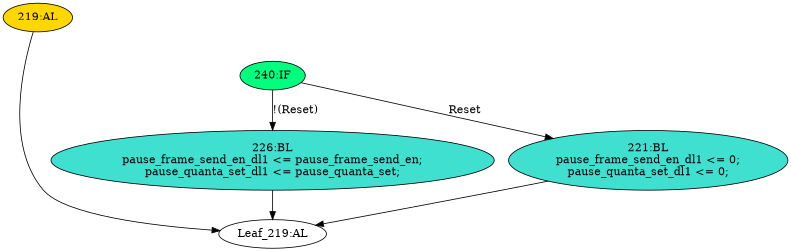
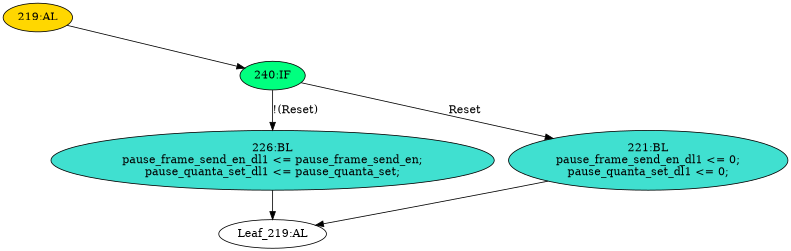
(48, 194) -> (152, 46)
